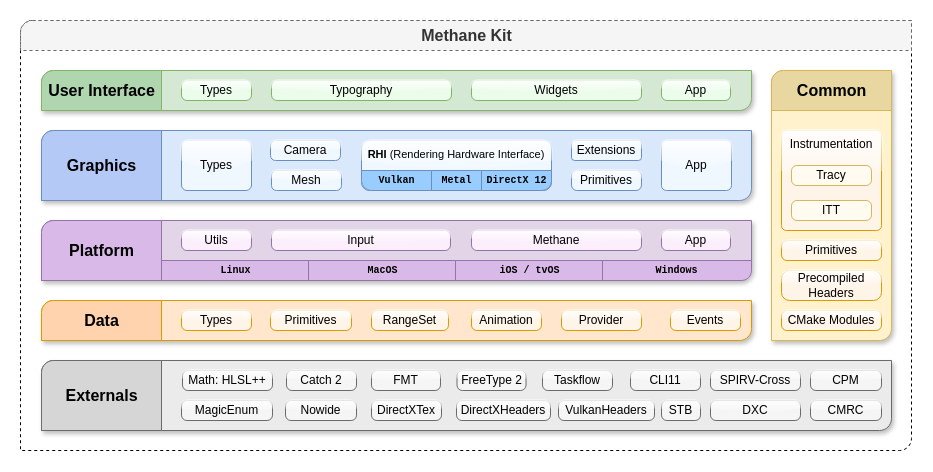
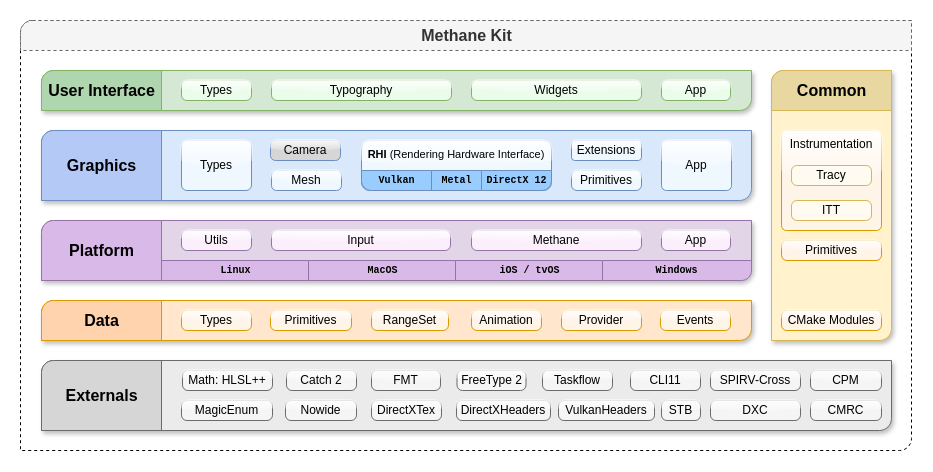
(306, 151) -> (306, 151)
(832, 286) -> none
(706, 321) -> (696, 321)
